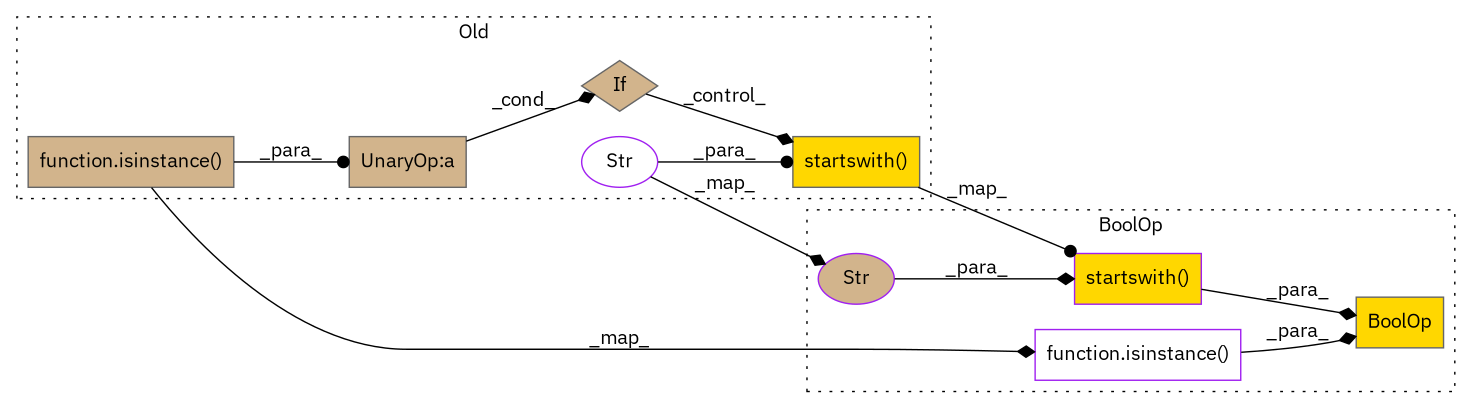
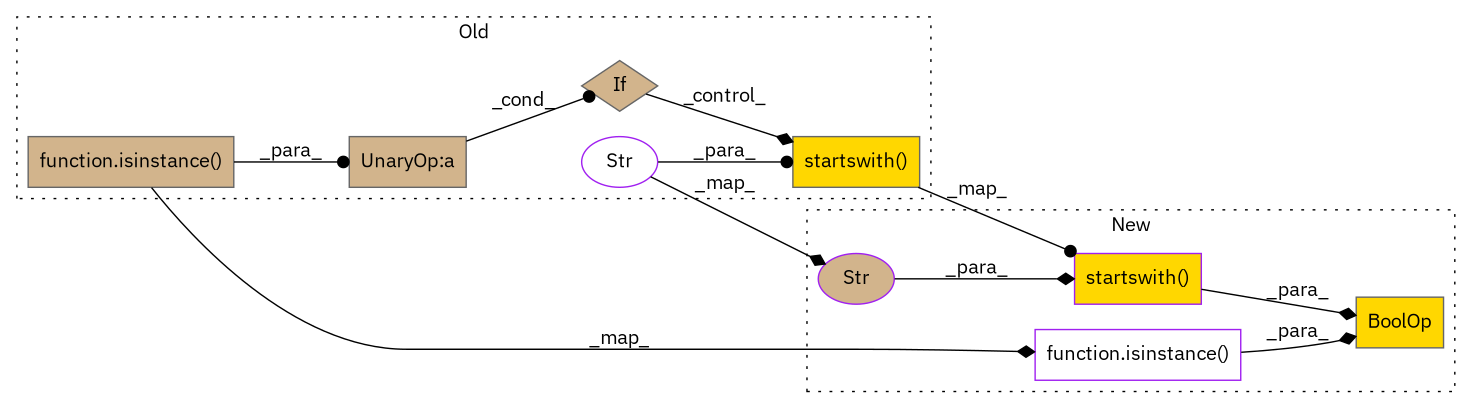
(522, 121) -> (525, 120)
(1131, 226) -> (1131, 226)
